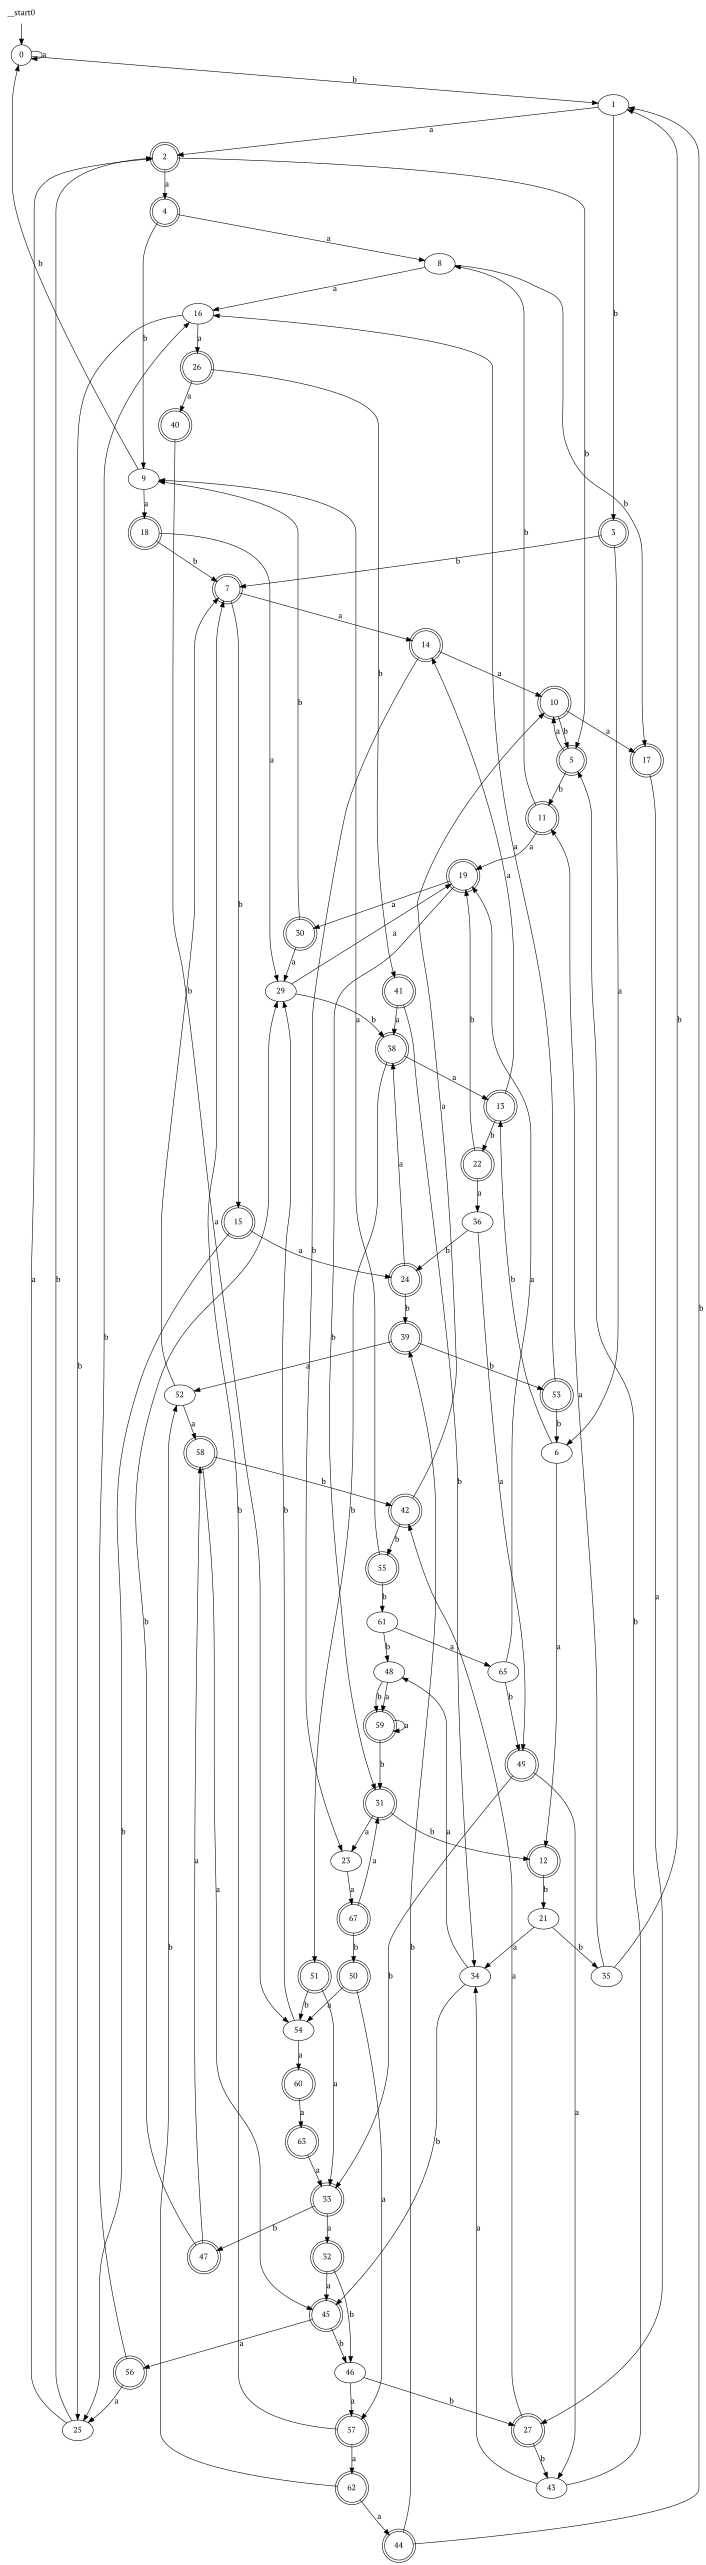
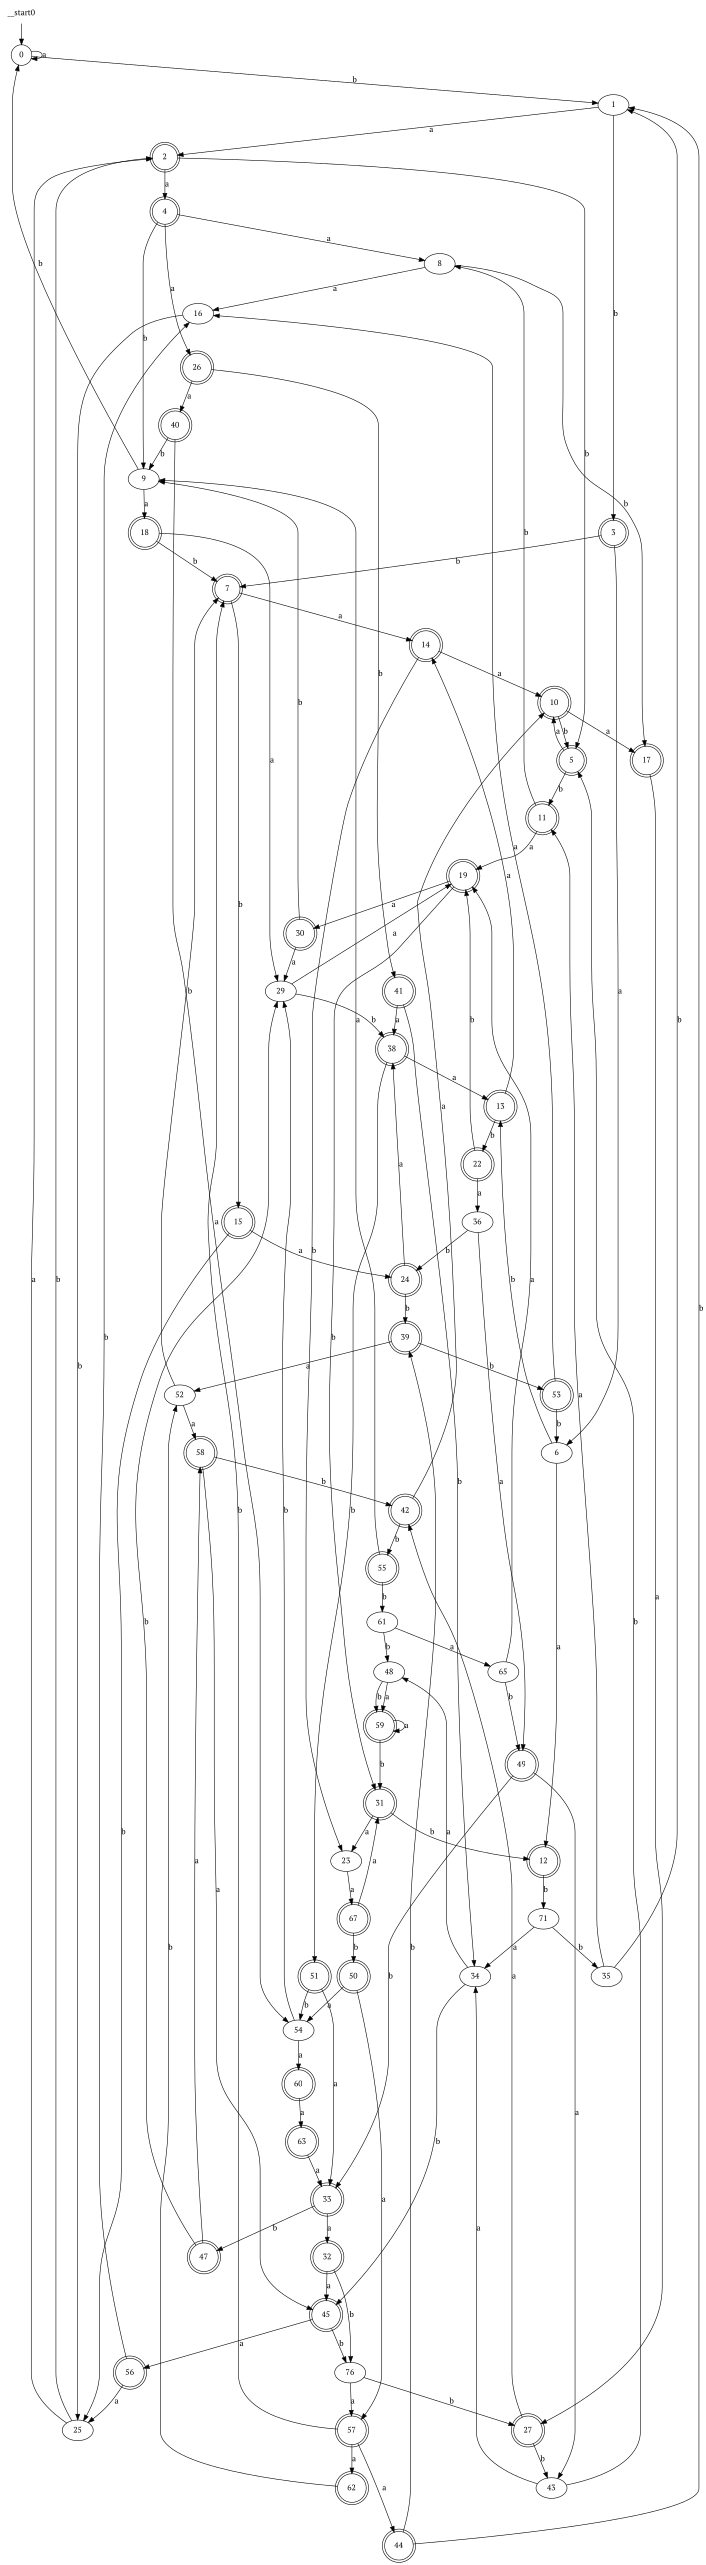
(198, 336) -> (170, 288)
none -> (160, 451)
(543, 1919) -> (543, 1919)
(350, 2373) -> (350, 2373)
(372, 2516) -> (376, 2485)
